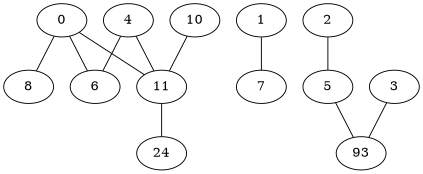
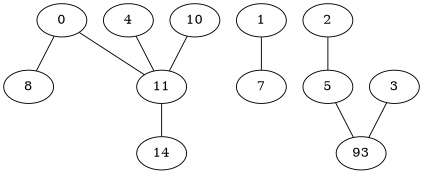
(95, 87) -> none
(162, 153) -> (162, 153)
